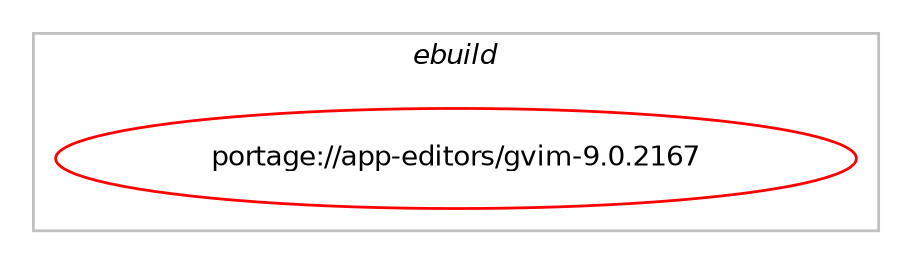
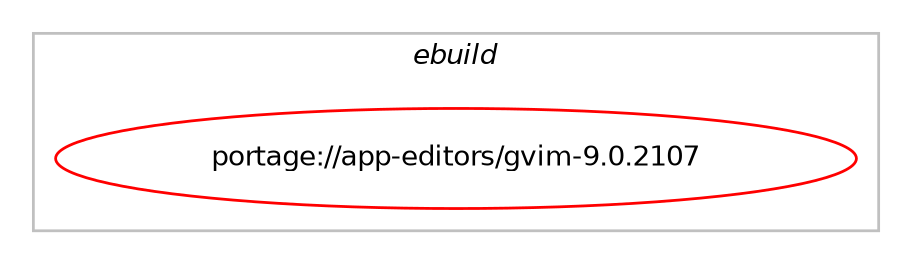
(456, 158) -> (456, 158)
